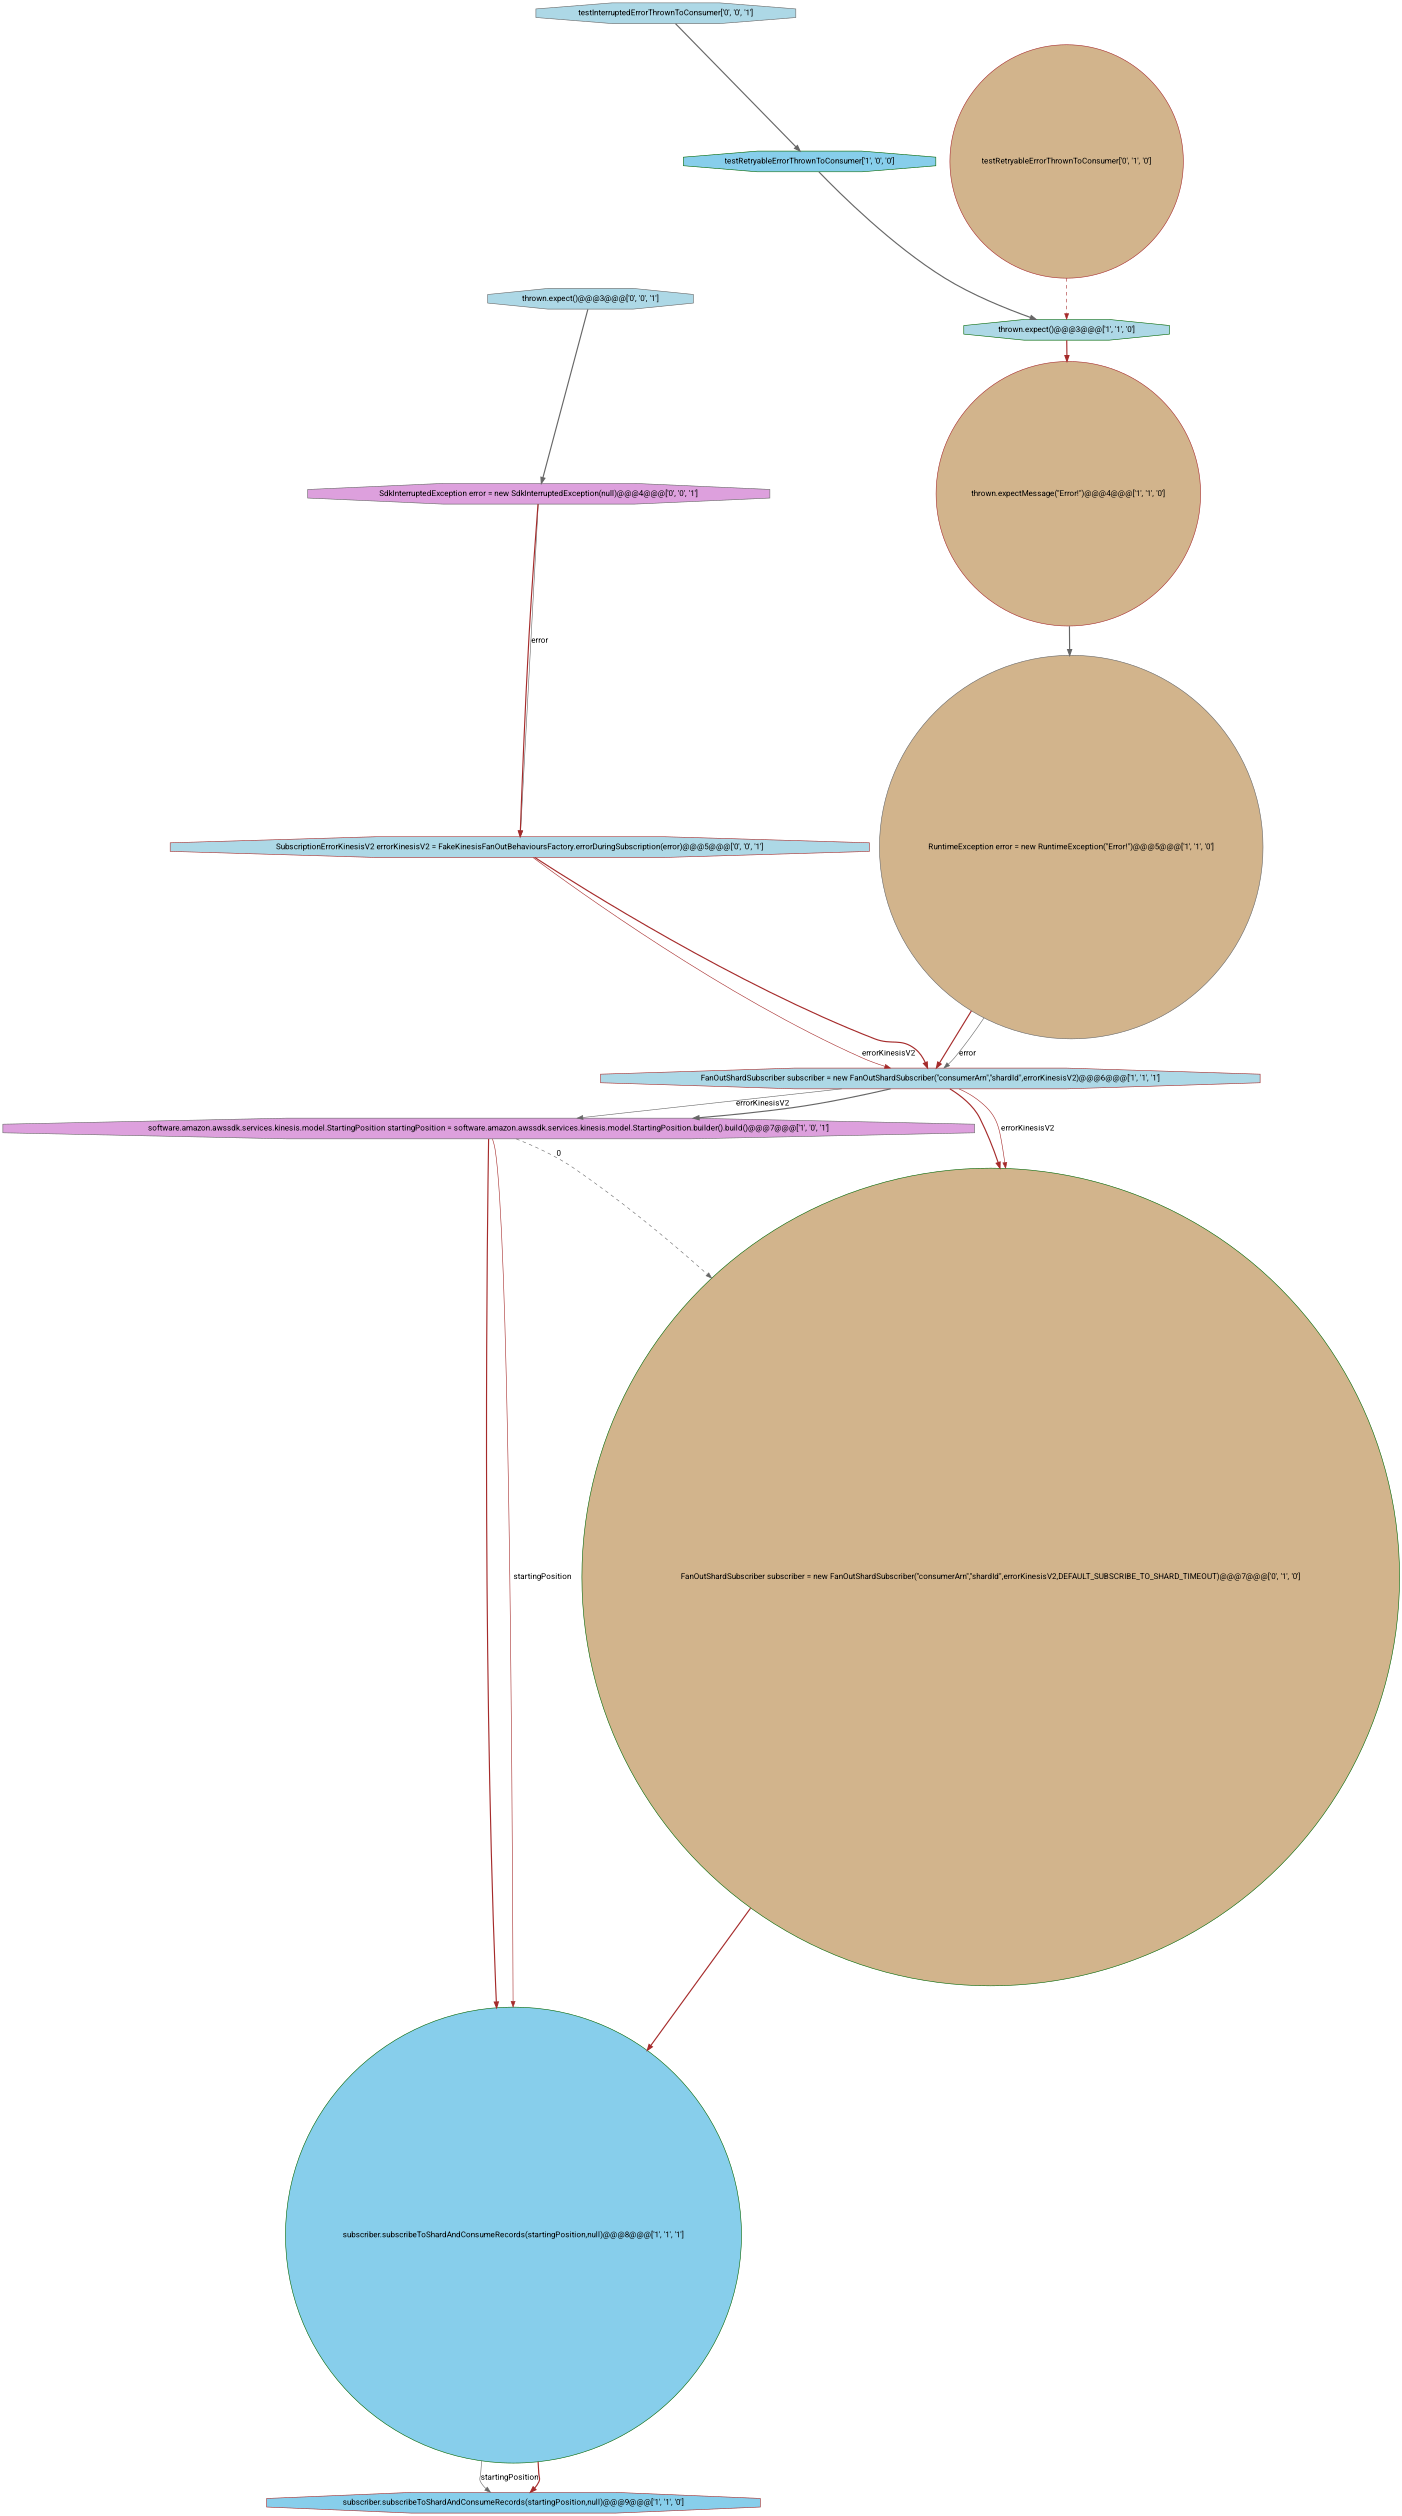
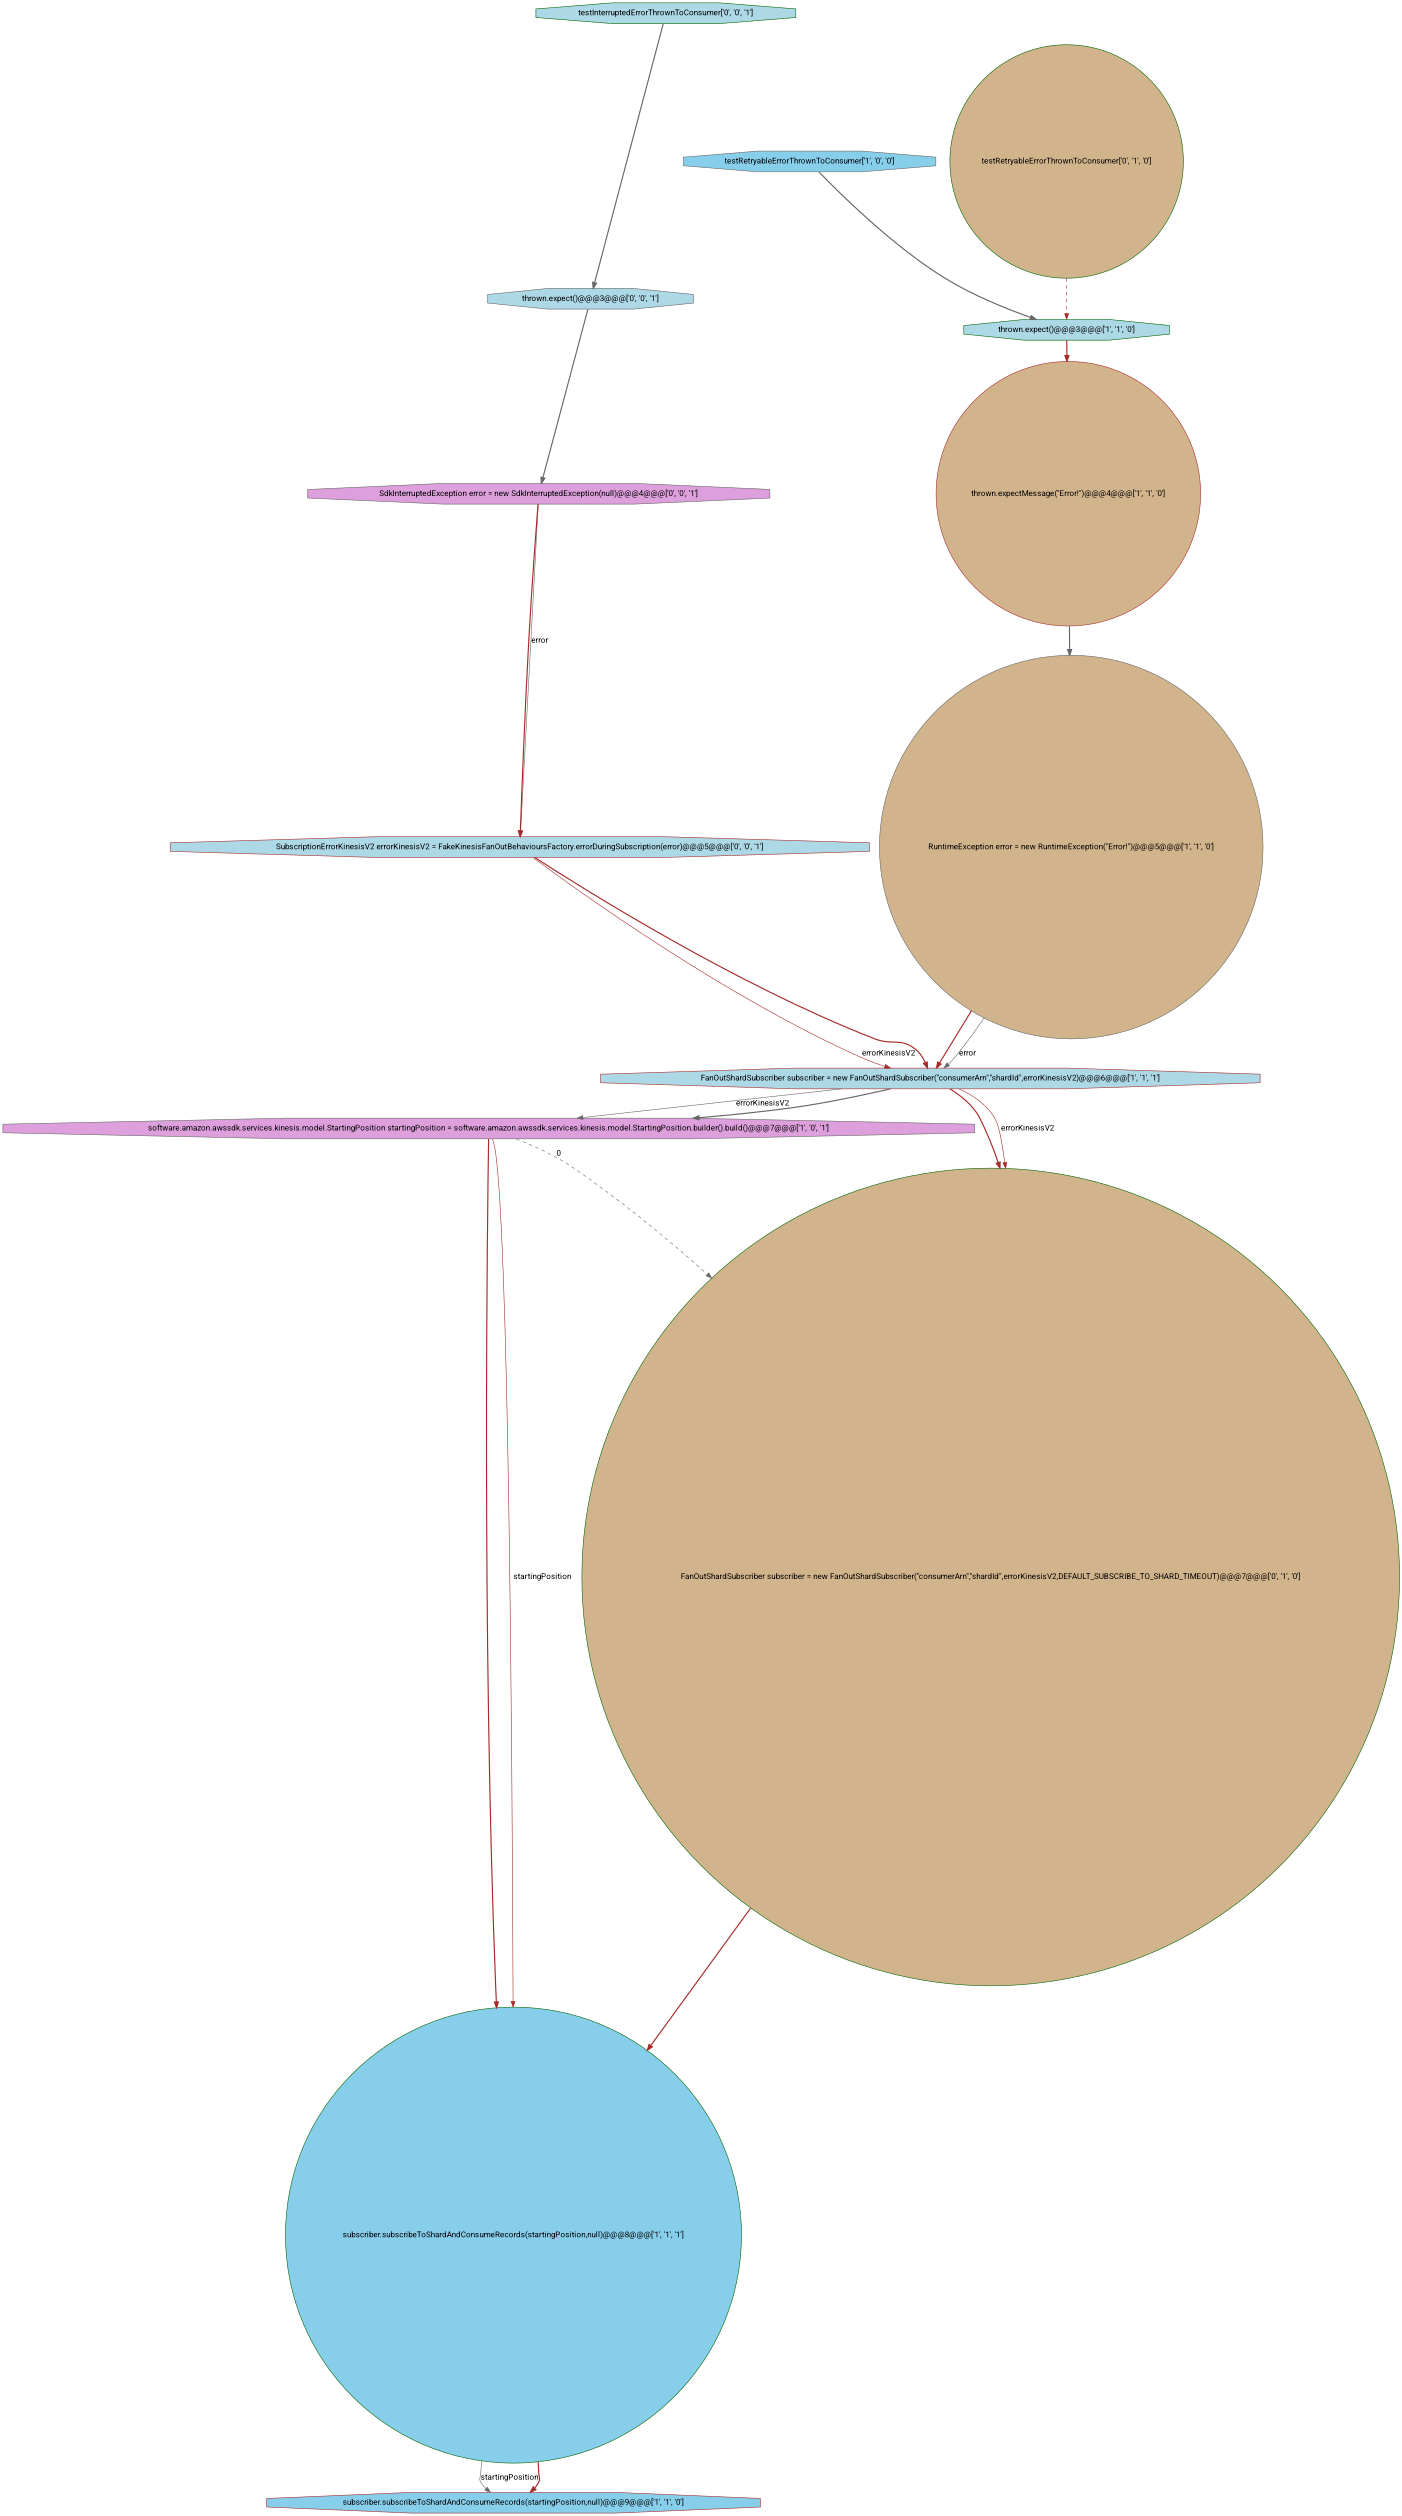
(666, 13) -> (666, 13)
(736, 85) -> (629, 153)
(810, 161) -> (810, 161)
(1067, 161) -> (1067, 161)
